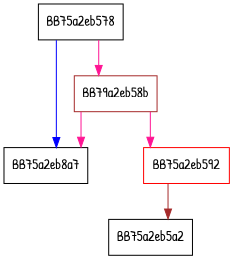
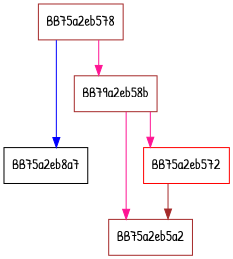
(81, 22) -> (81, 22)
(81, 125) -> (126, 161)
(186, 166) -> (186, 166)
(151, 237) -> (151, 237)
